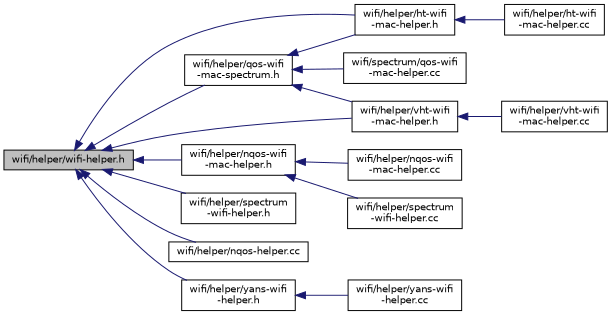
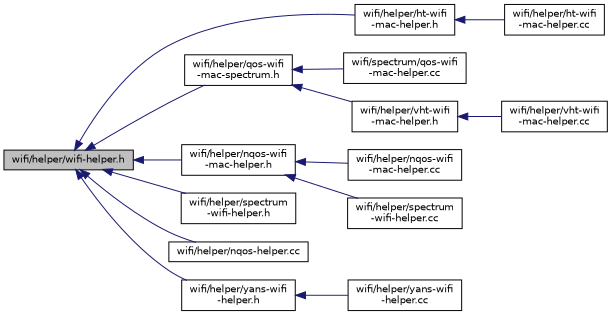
(326, 43) -> none
(231, 127) -> none
